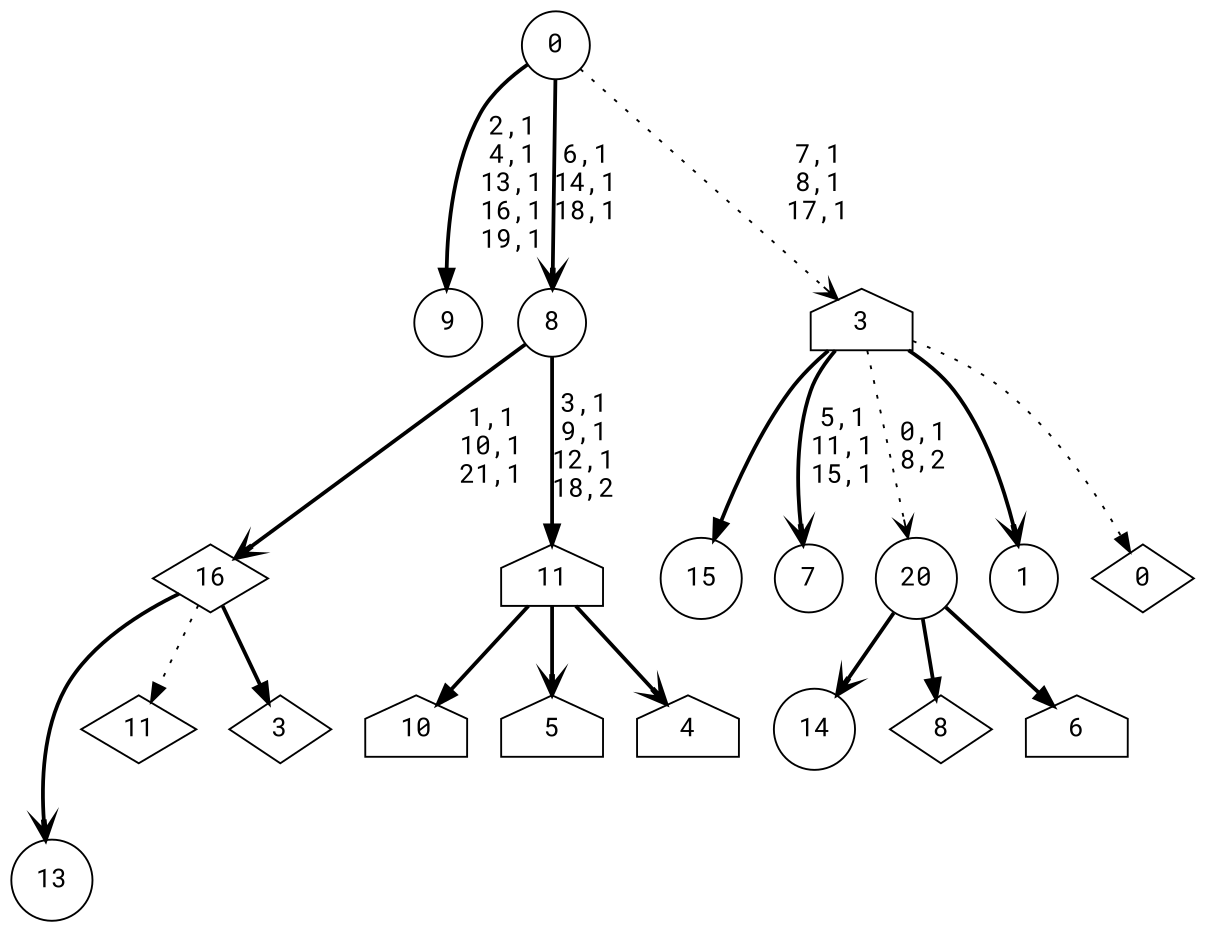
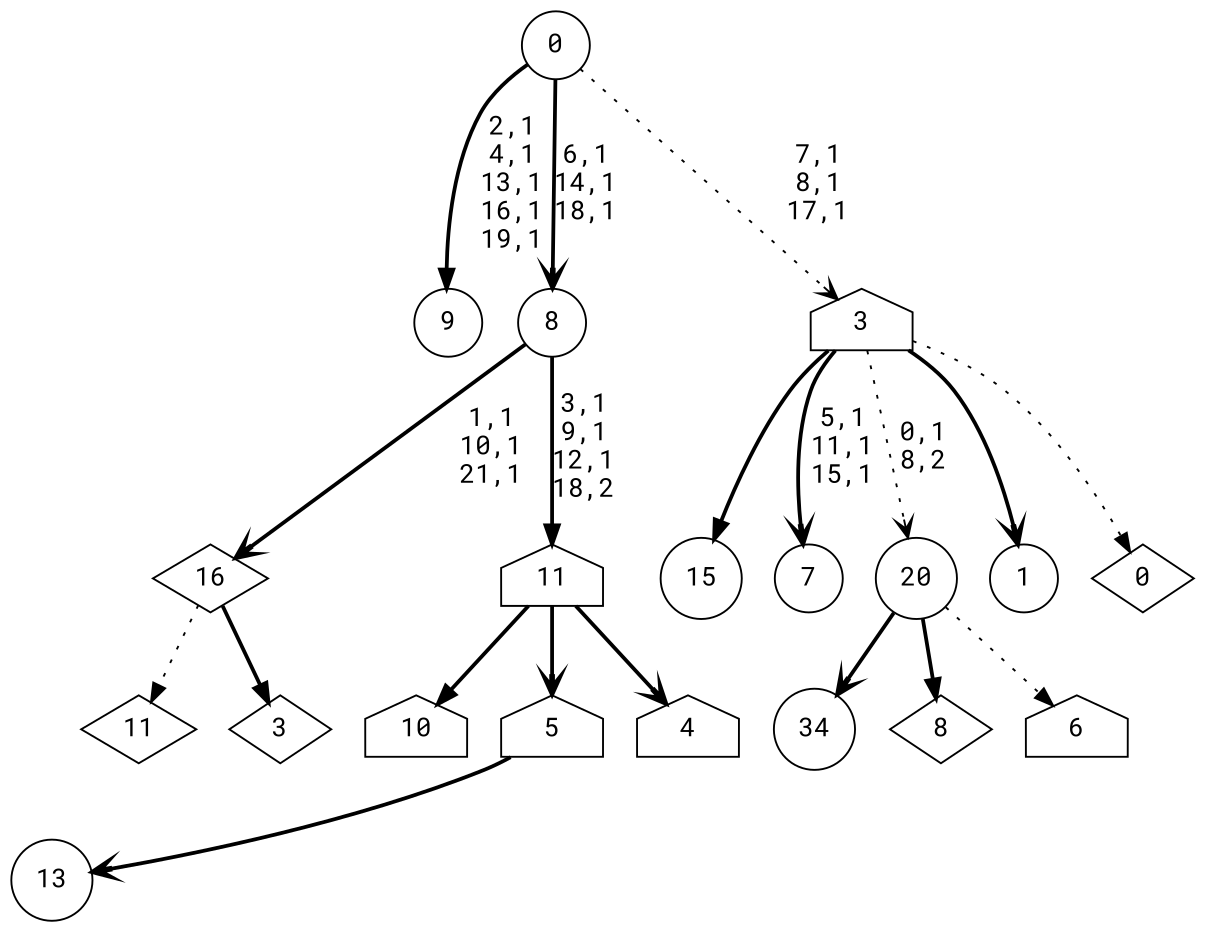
(992, 650) -> (992, 650)
(69, 683) -> (314, 825)
(814, 729) -> (814, 729)
